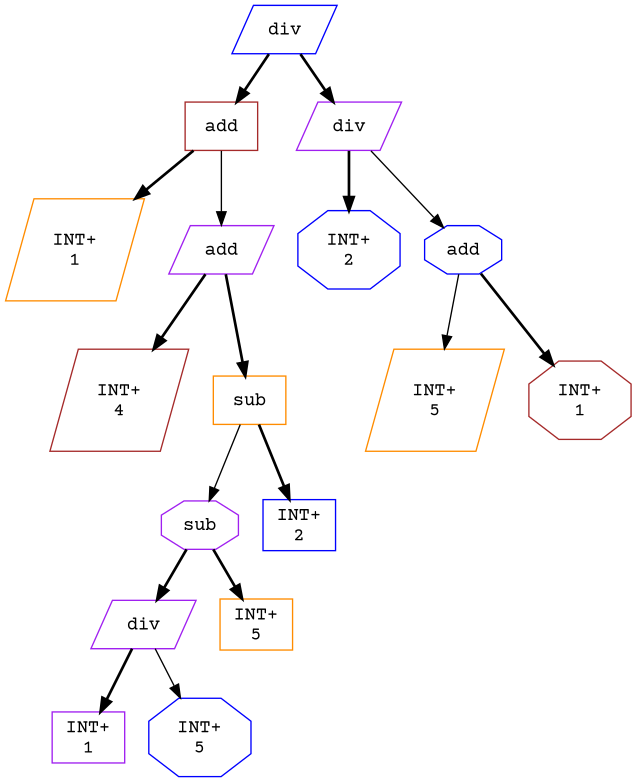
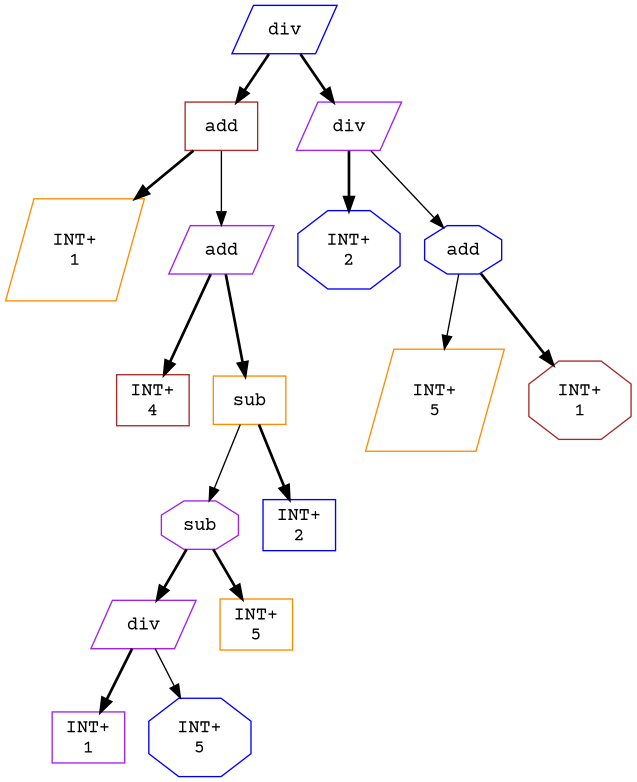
(119, 400) -> (153, 400)
